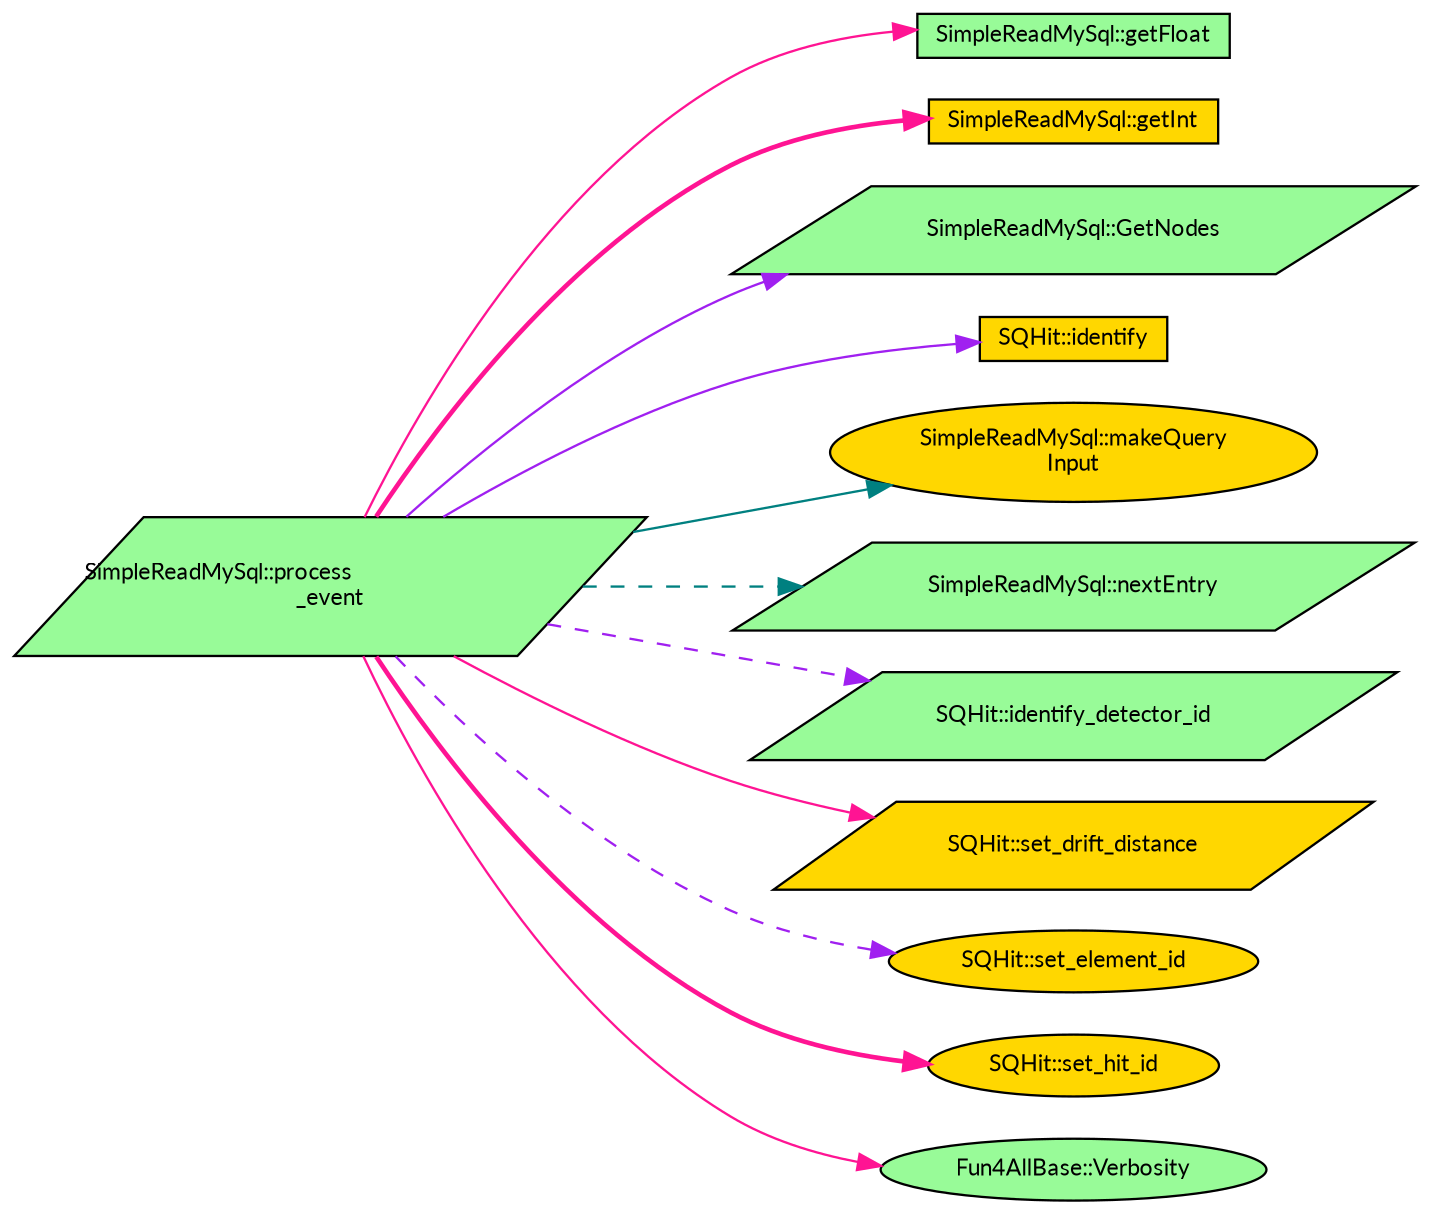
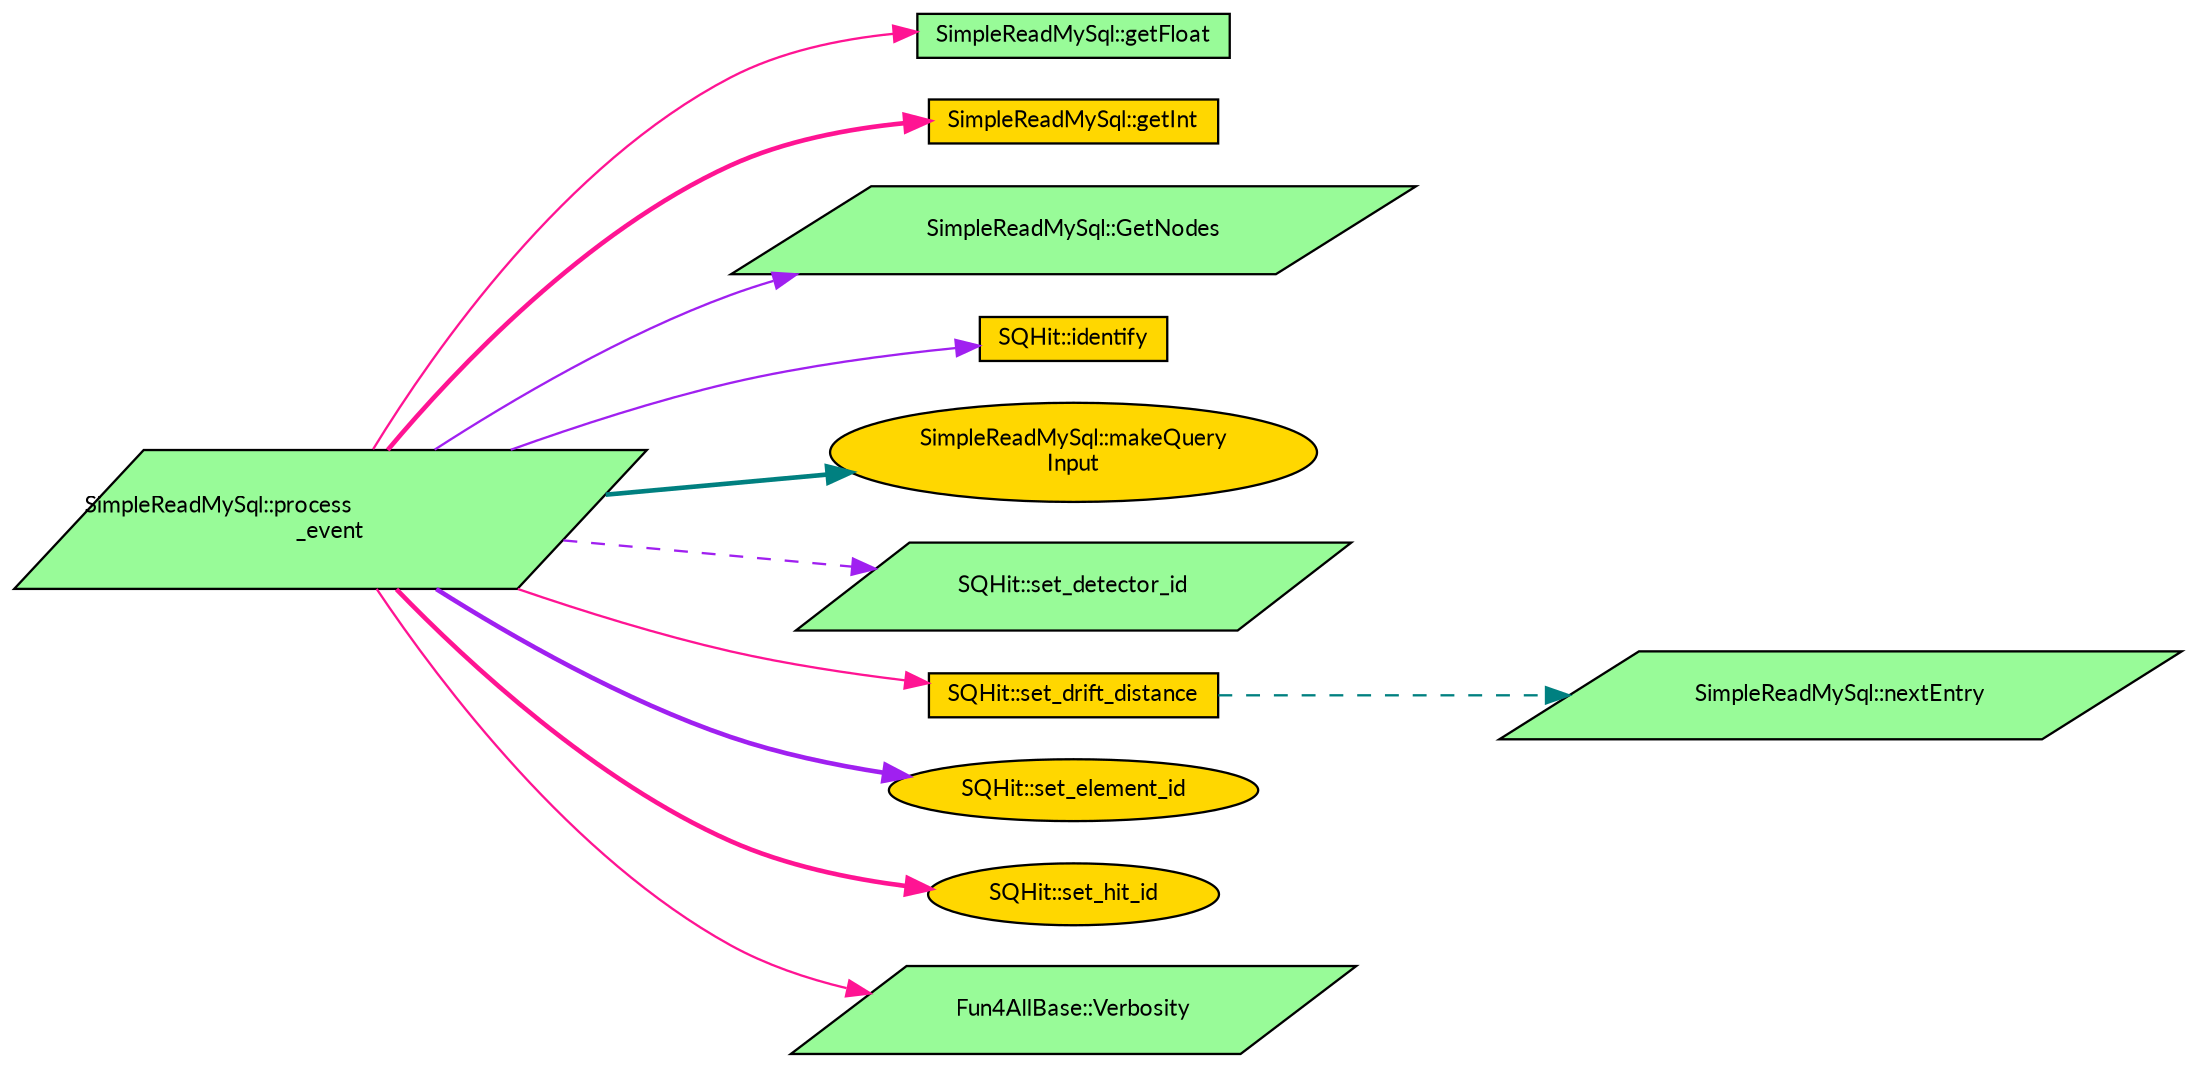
(751, 511) -> (716, 485)
(681, 587) -> (1382, 695)
(1074, 716) -> (1074, 587)
(611, 842) -> (651, 705)
(1074, 846) -> (1074, 695)
(1074, 1170) -> (1074, 1010)
